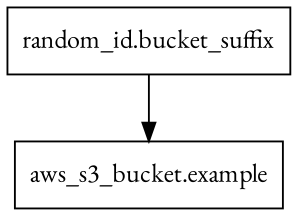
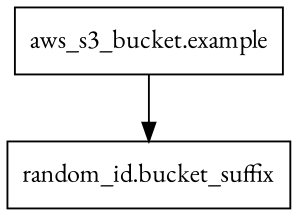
(149, 99) -> (149, 99)
